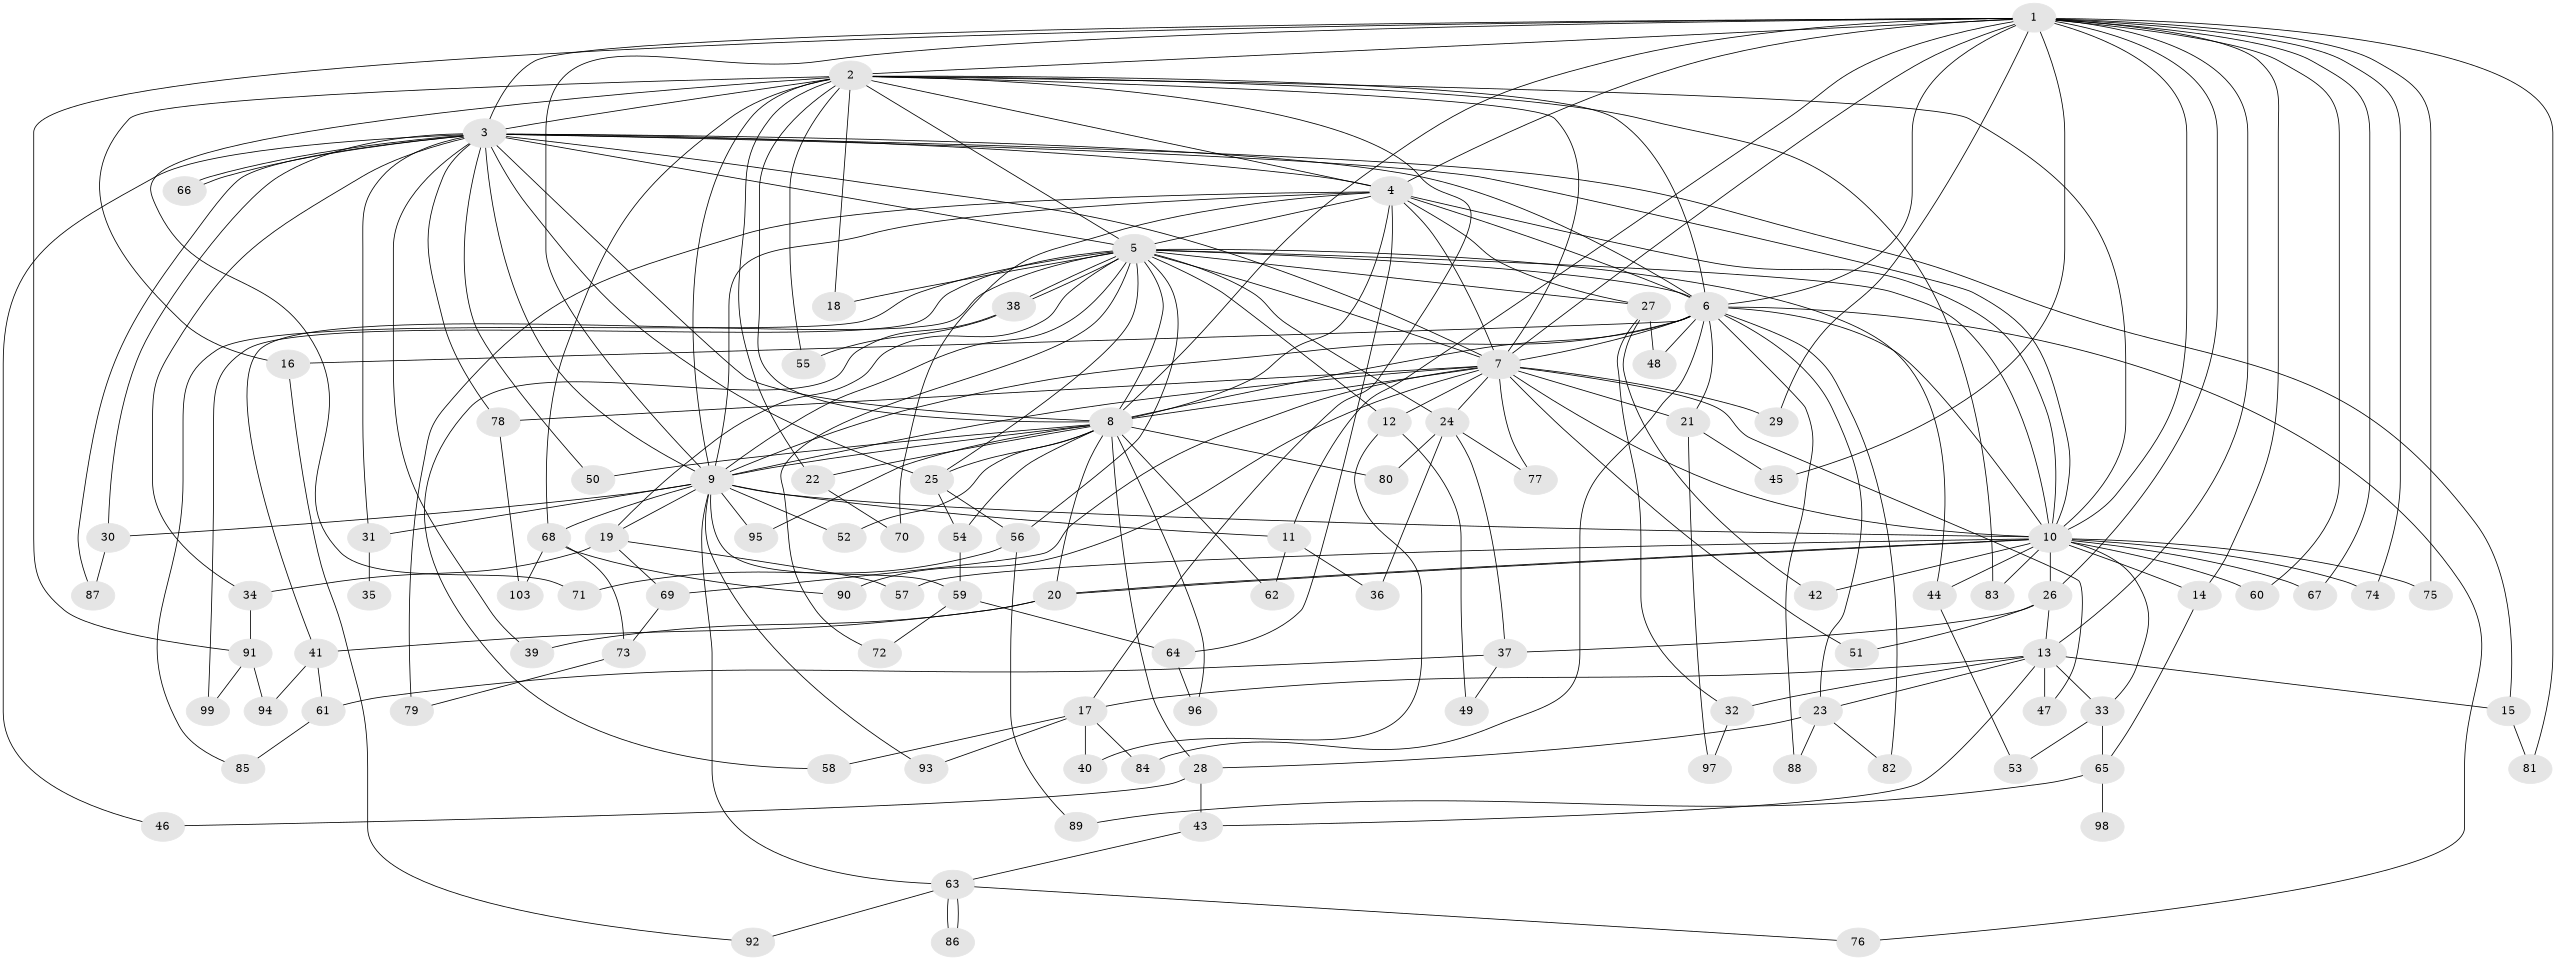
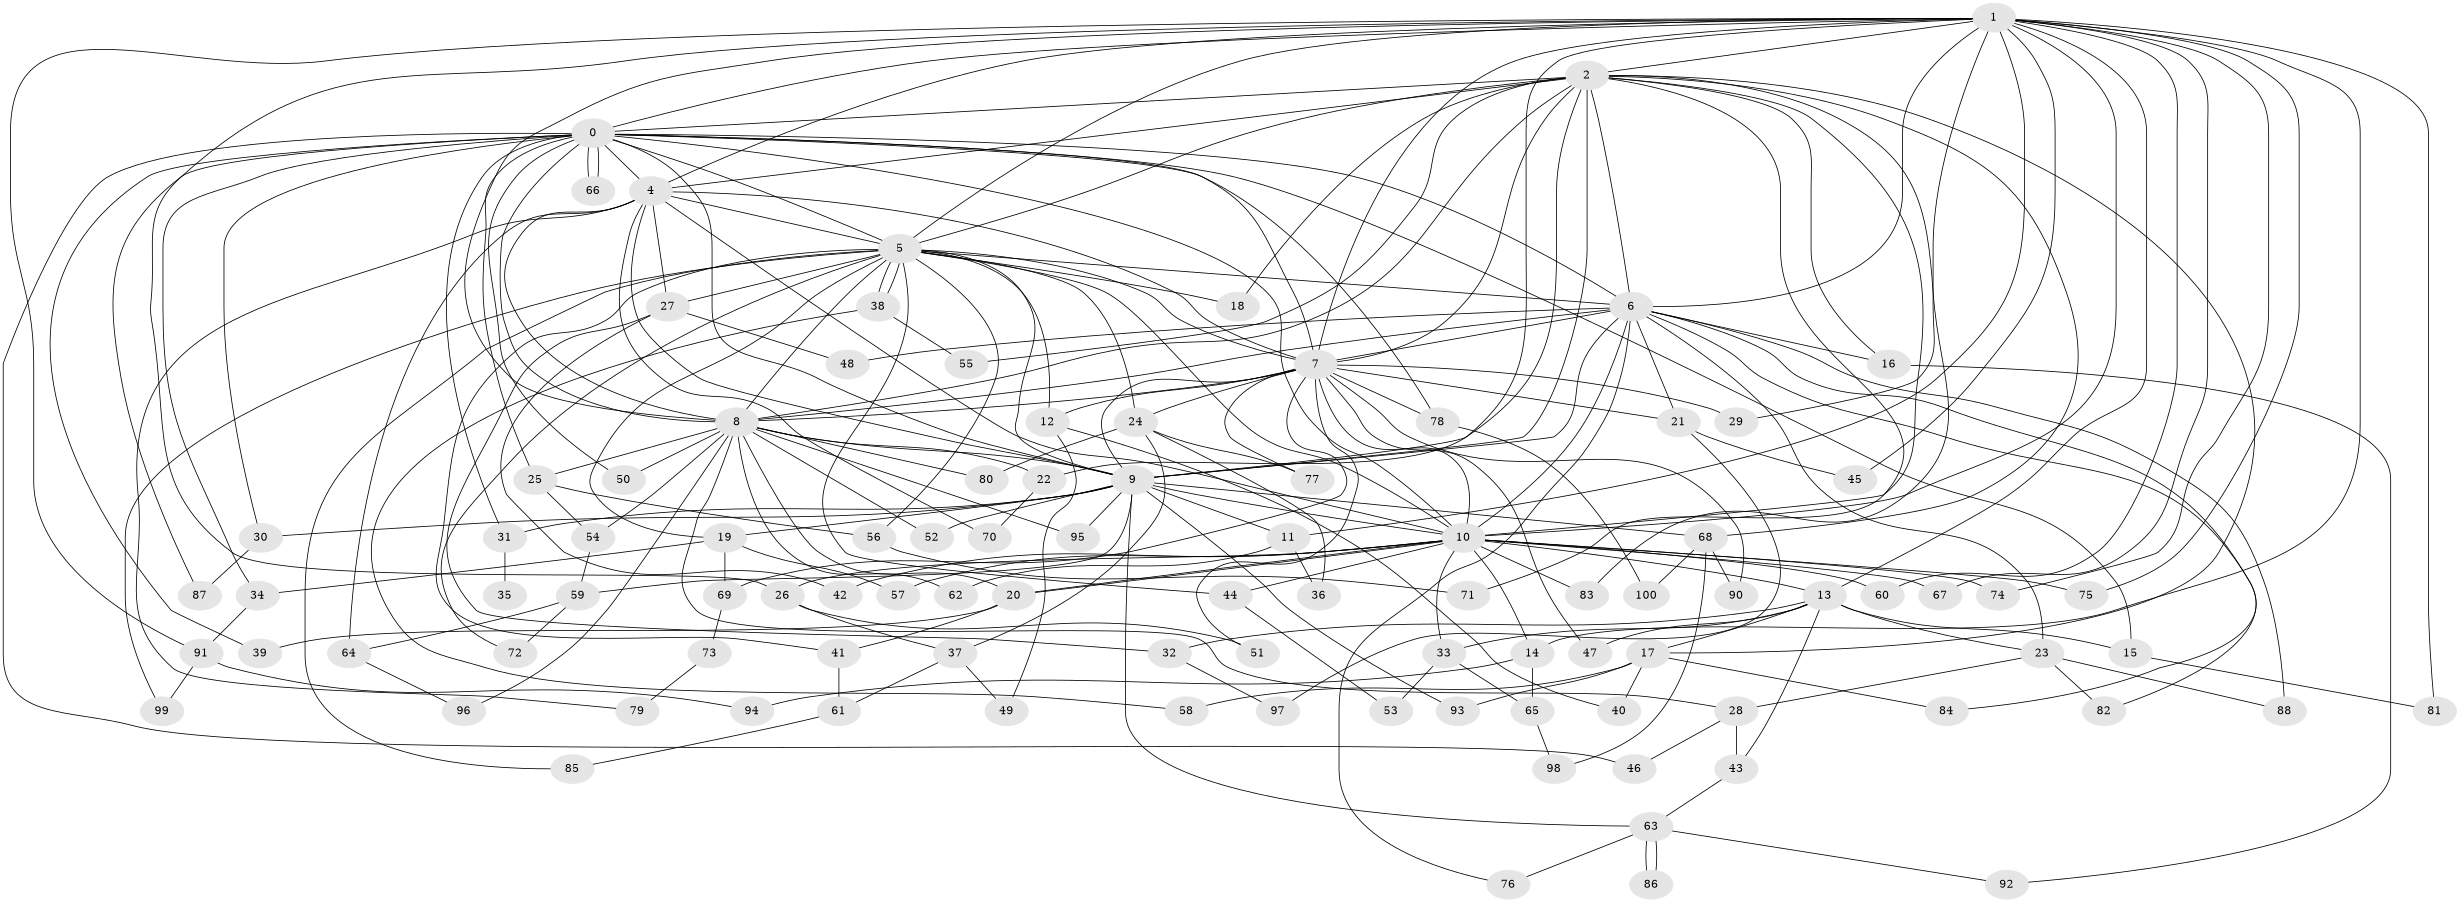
(485, 133) -> (593, 133)
(1551, 245) -> none
(1068, 384) -> (1364, 41)
(608, 581) -> (1678, 684)
(520, 596) -> (1646, 596)
(2047, 625) -> (1645, 562)
(291, 682) -> (1142, 682)
(1077, 827) -> none
